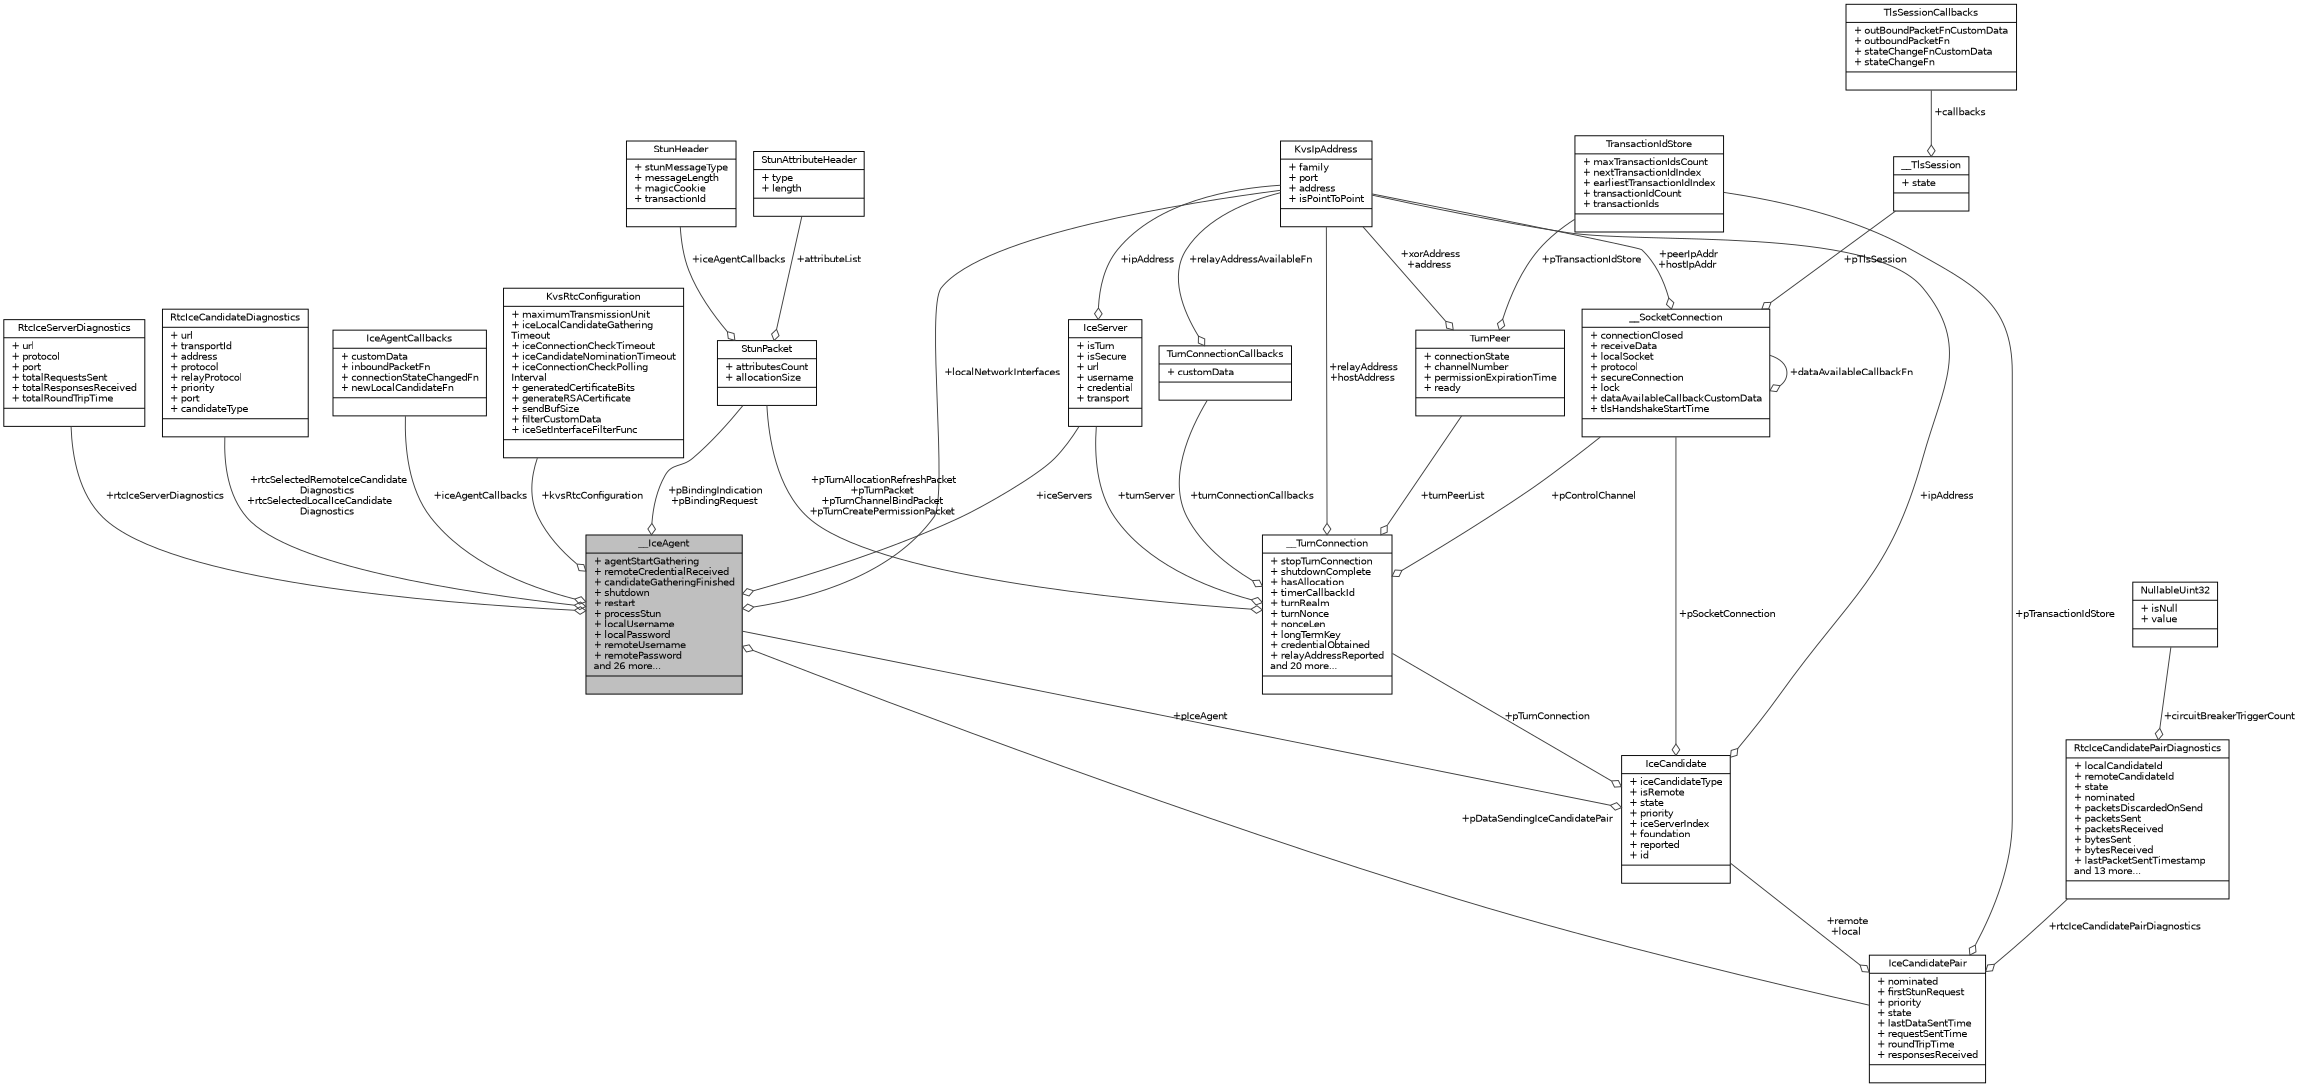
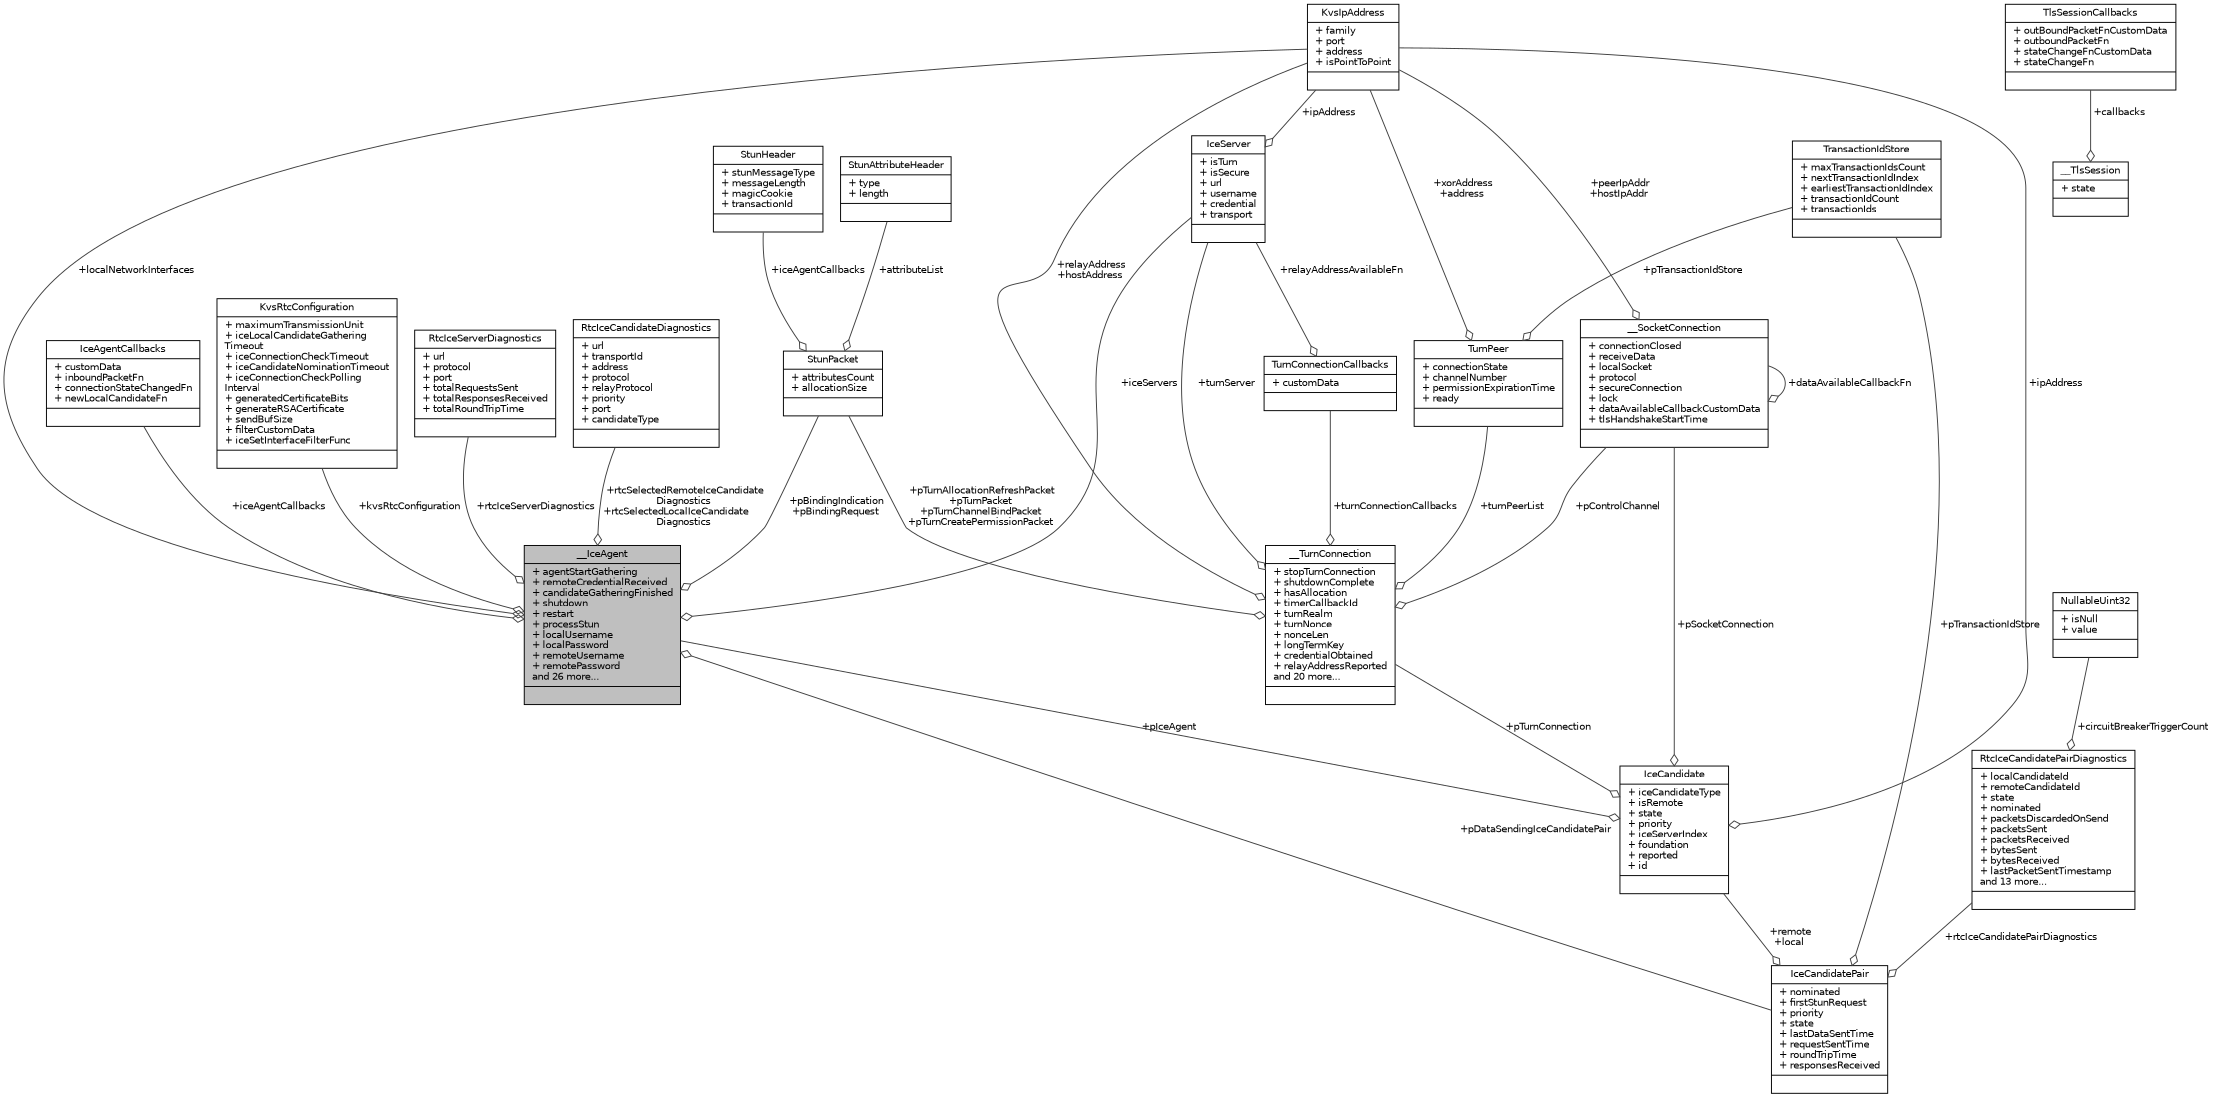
(1192, 241) -> (1284, 294)
(1833, 257) -> none
